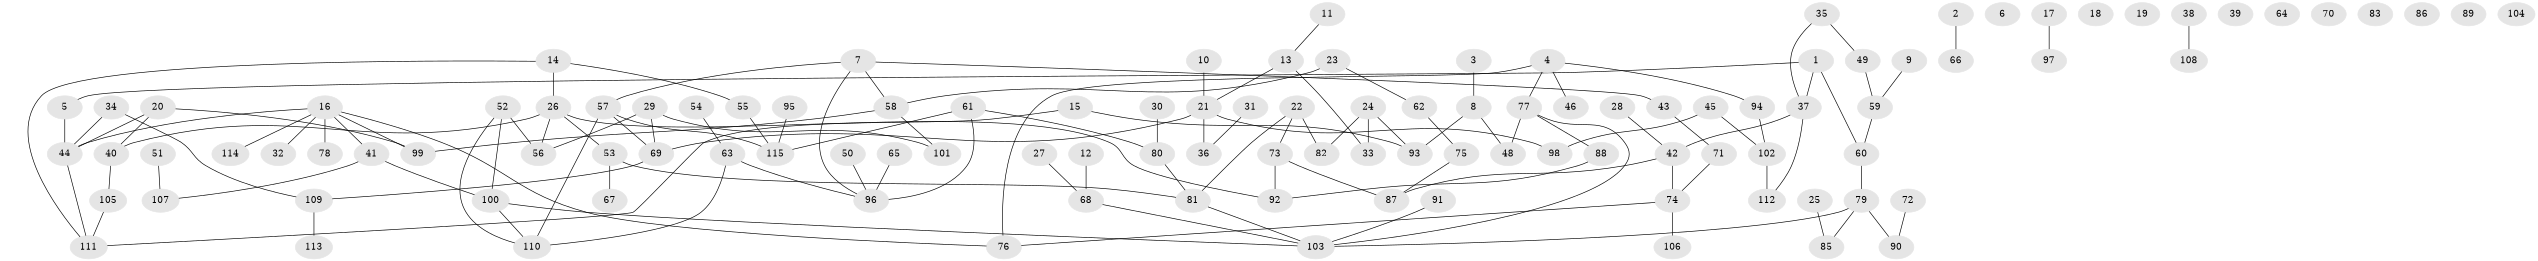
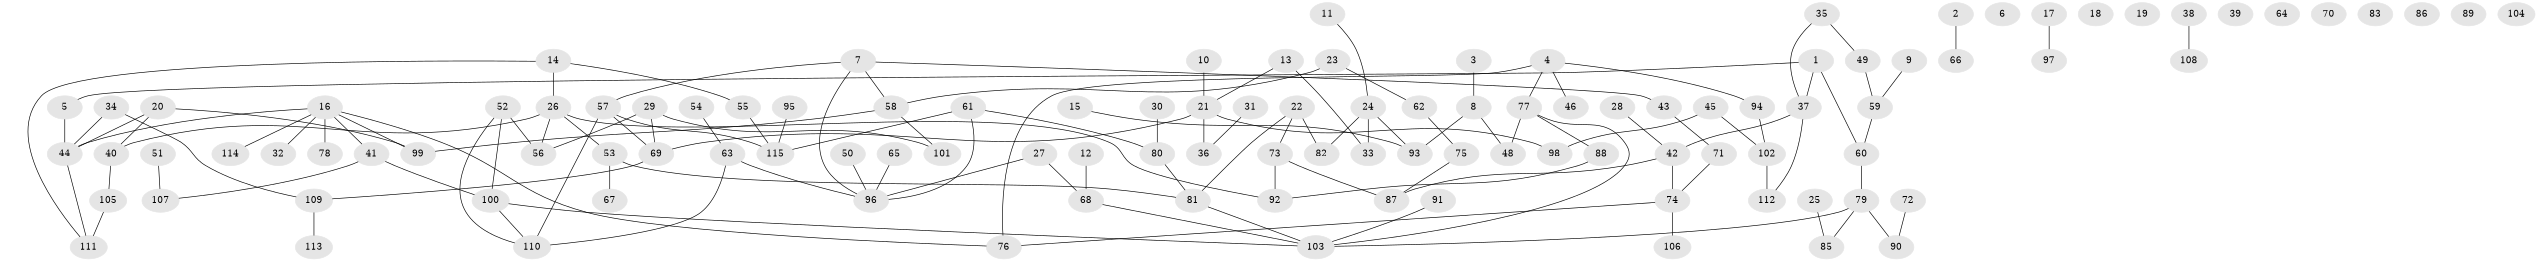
(1307, 38) -> (1359, 57)
none -> (966, 175)
(573, 218) -> none
